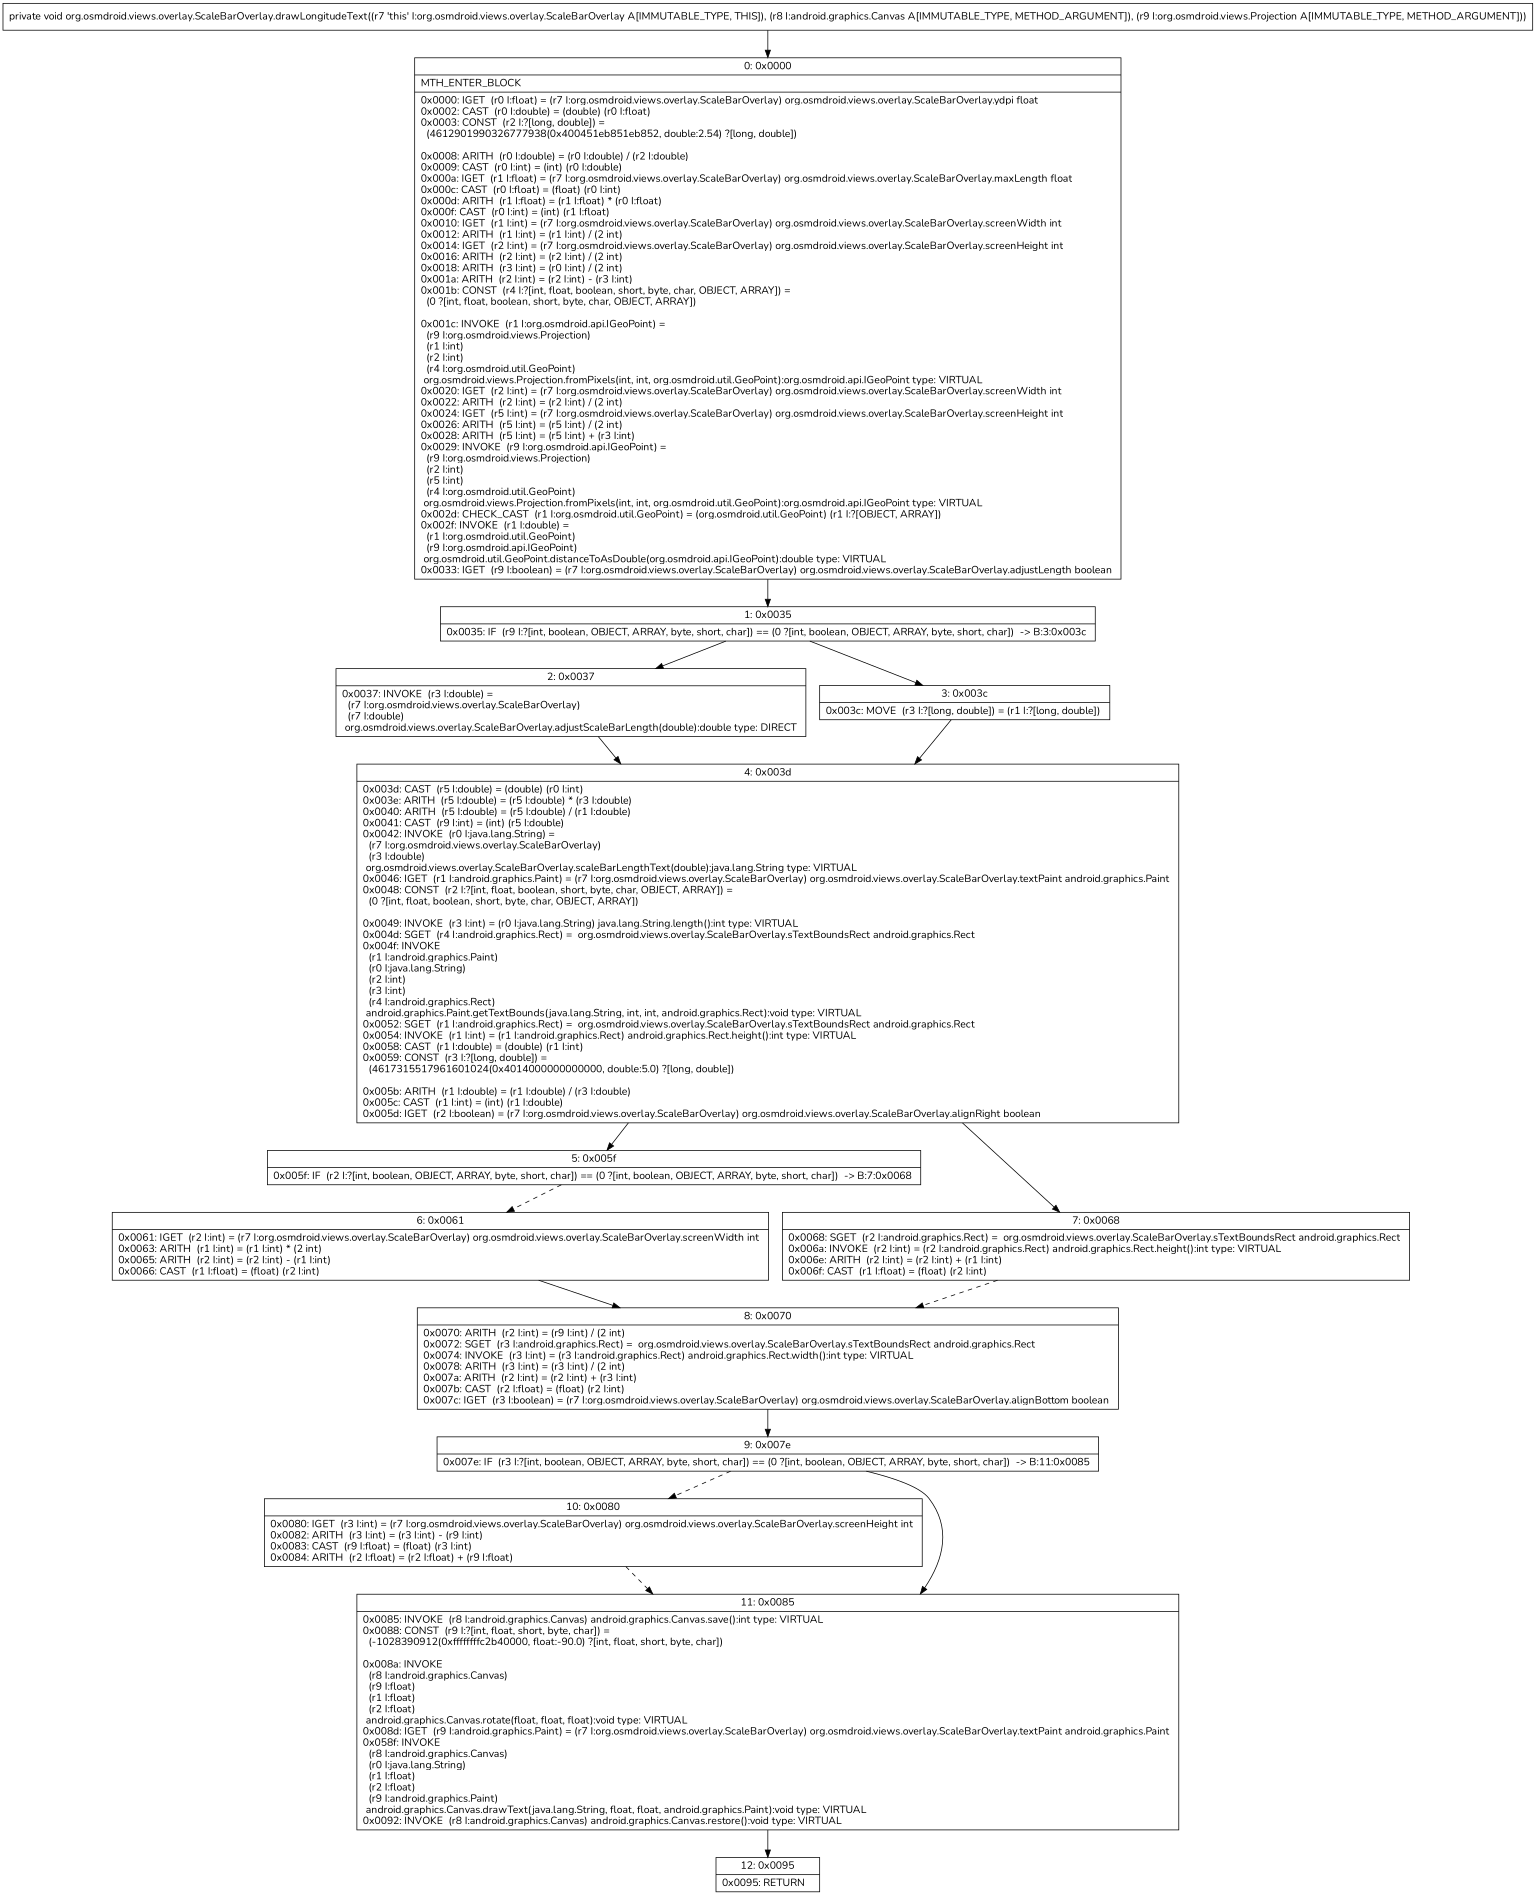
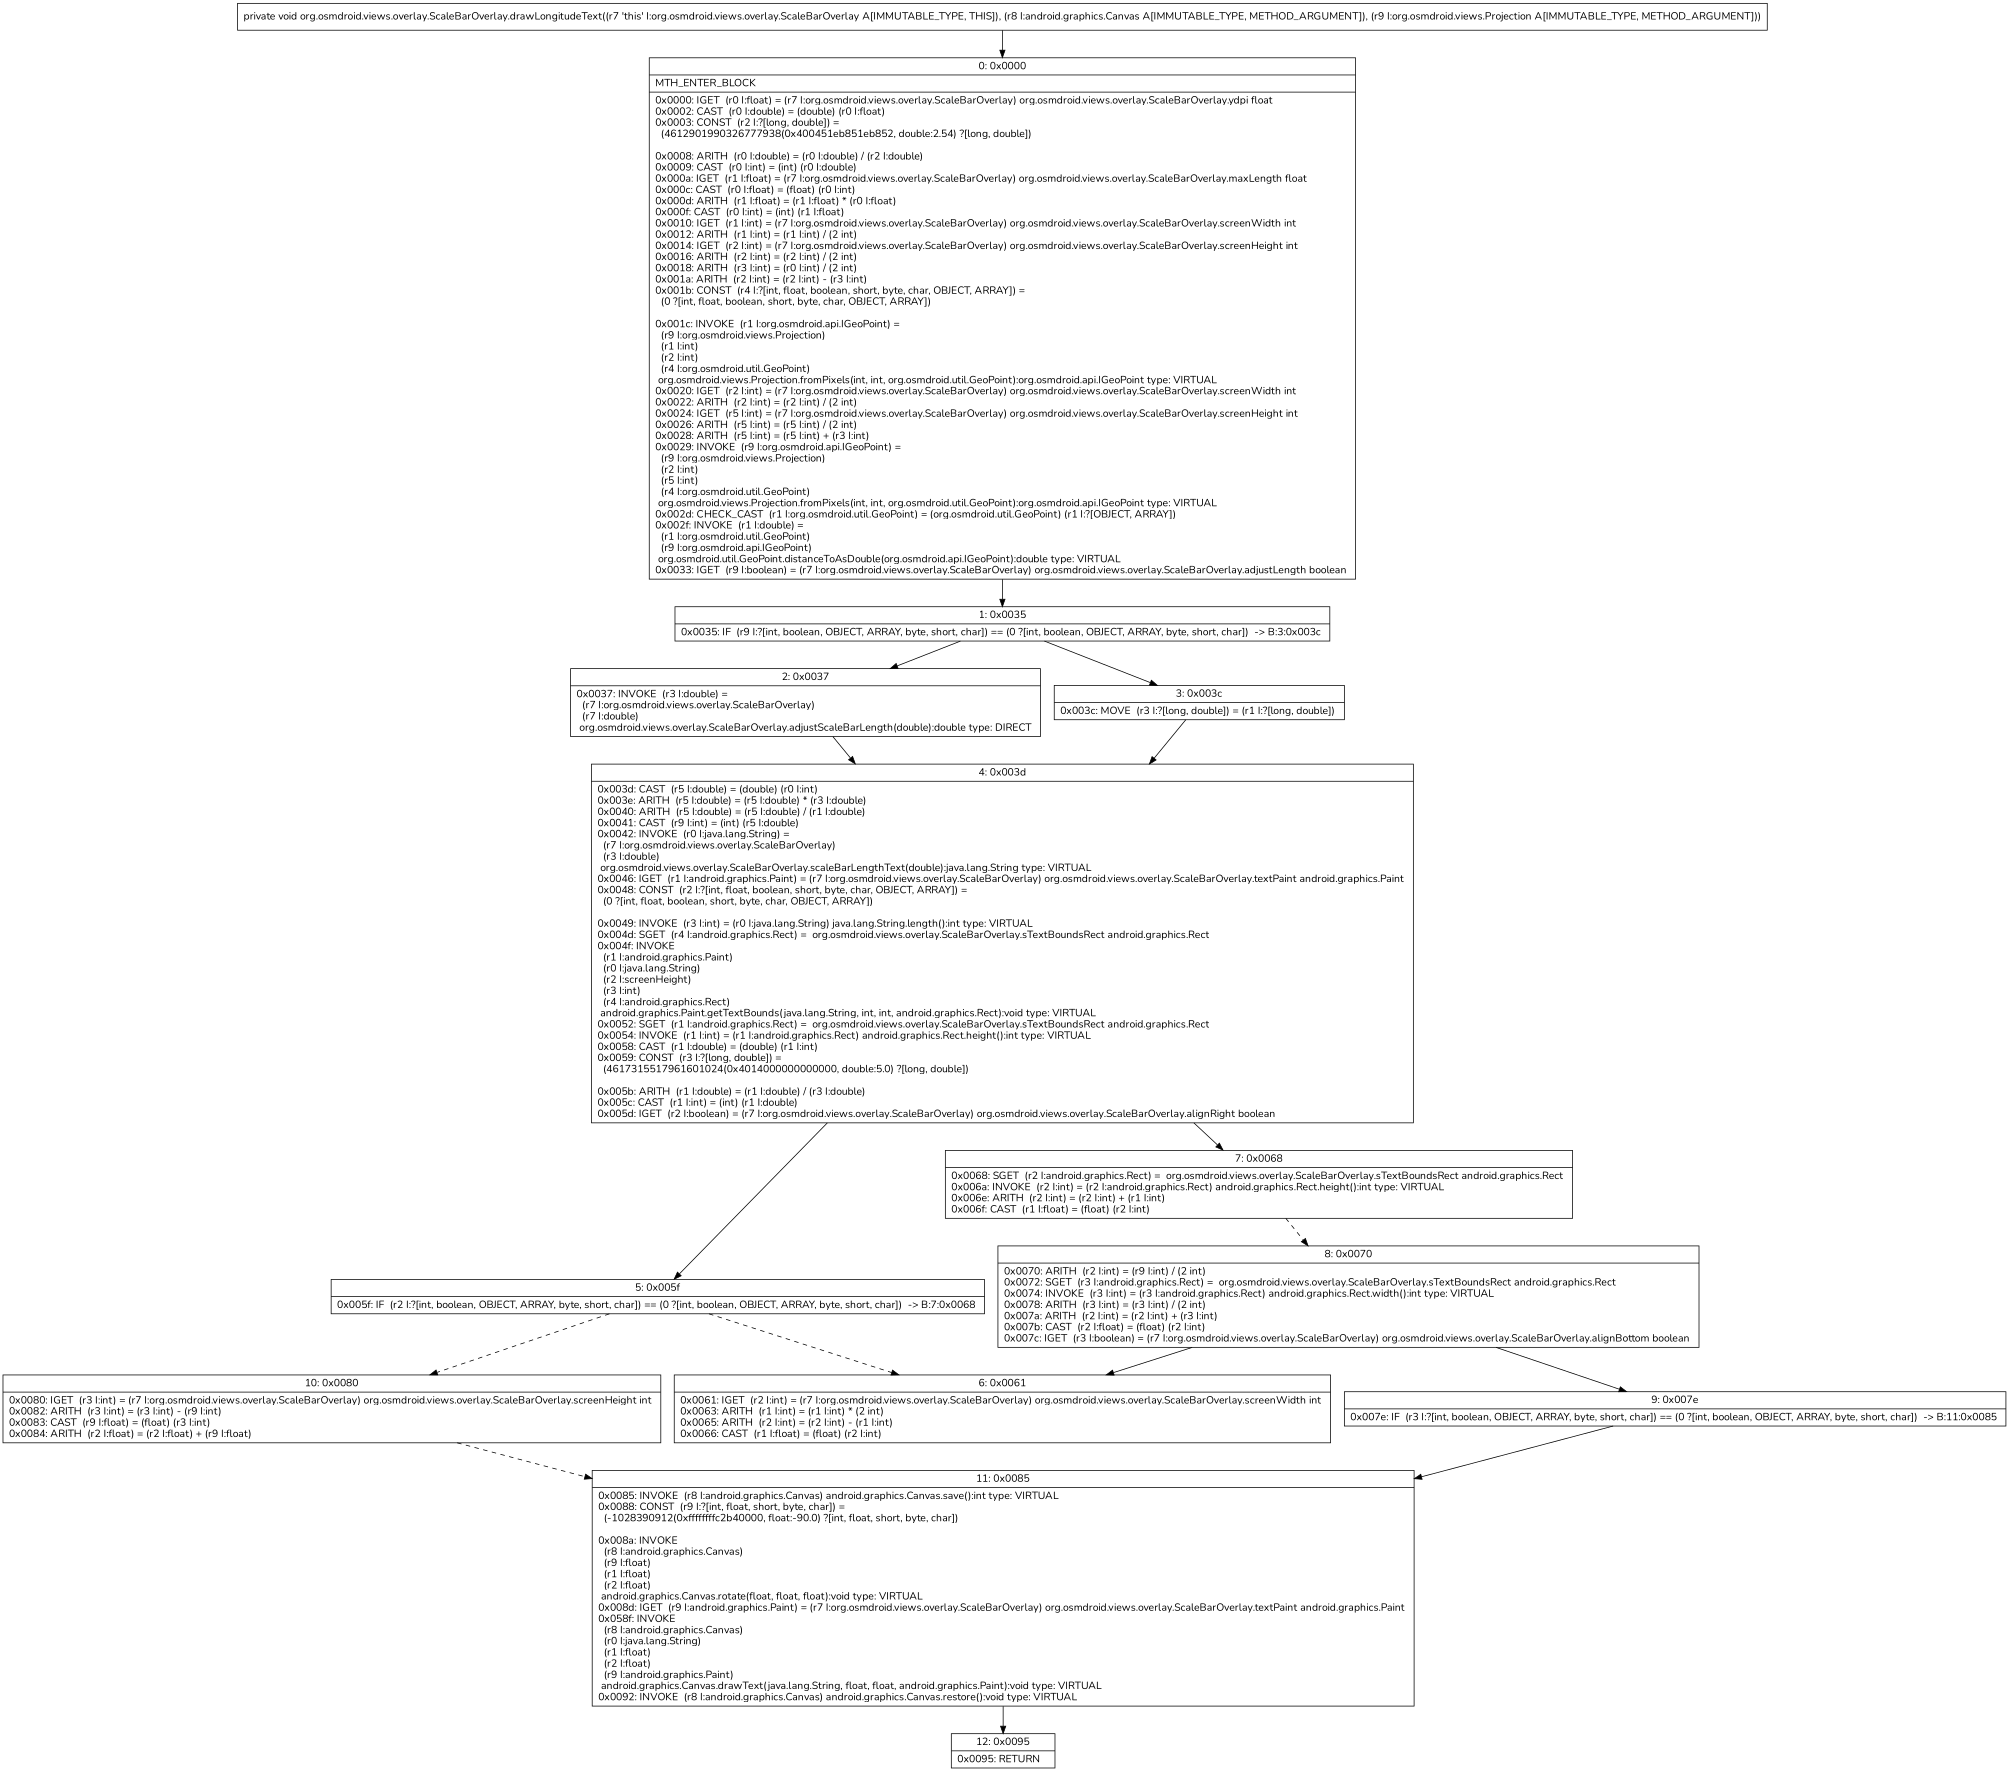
(384, 980) -> (645, 980)
(576, 1293) -> (1153, 1360)
(703, 1483) -> (523, 1343)
